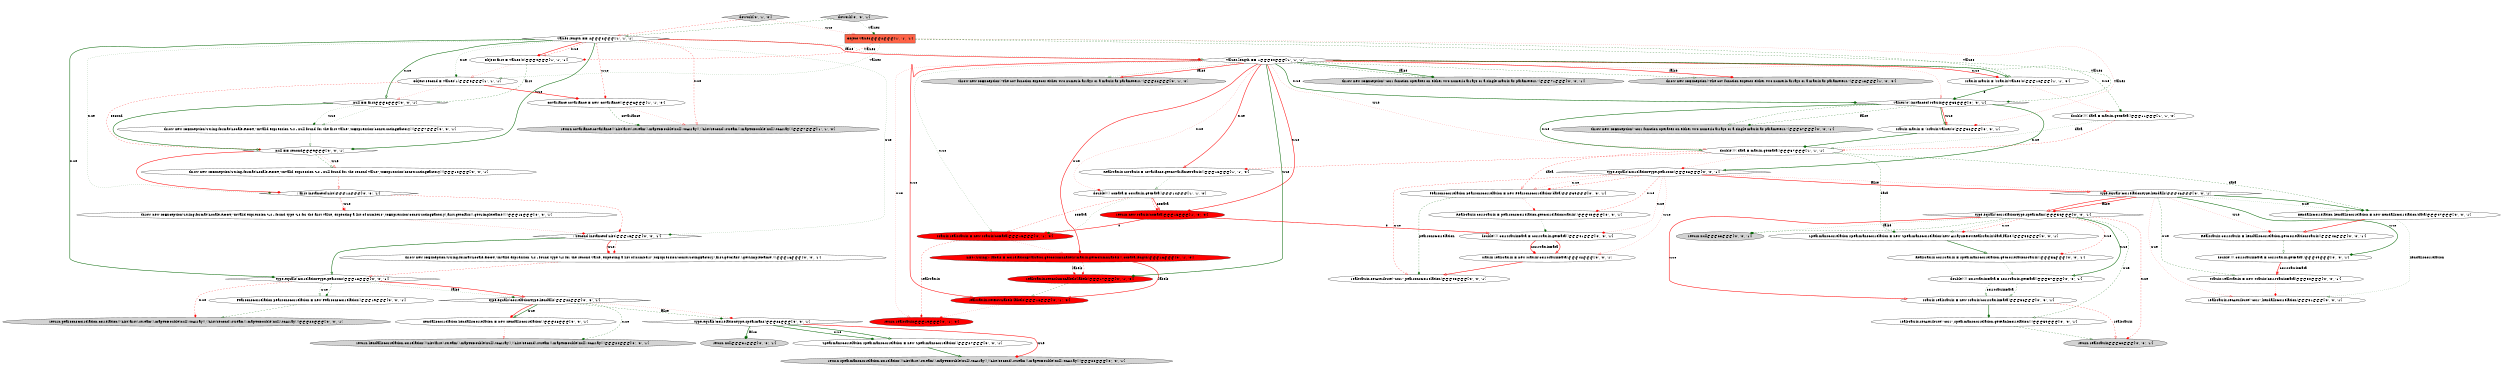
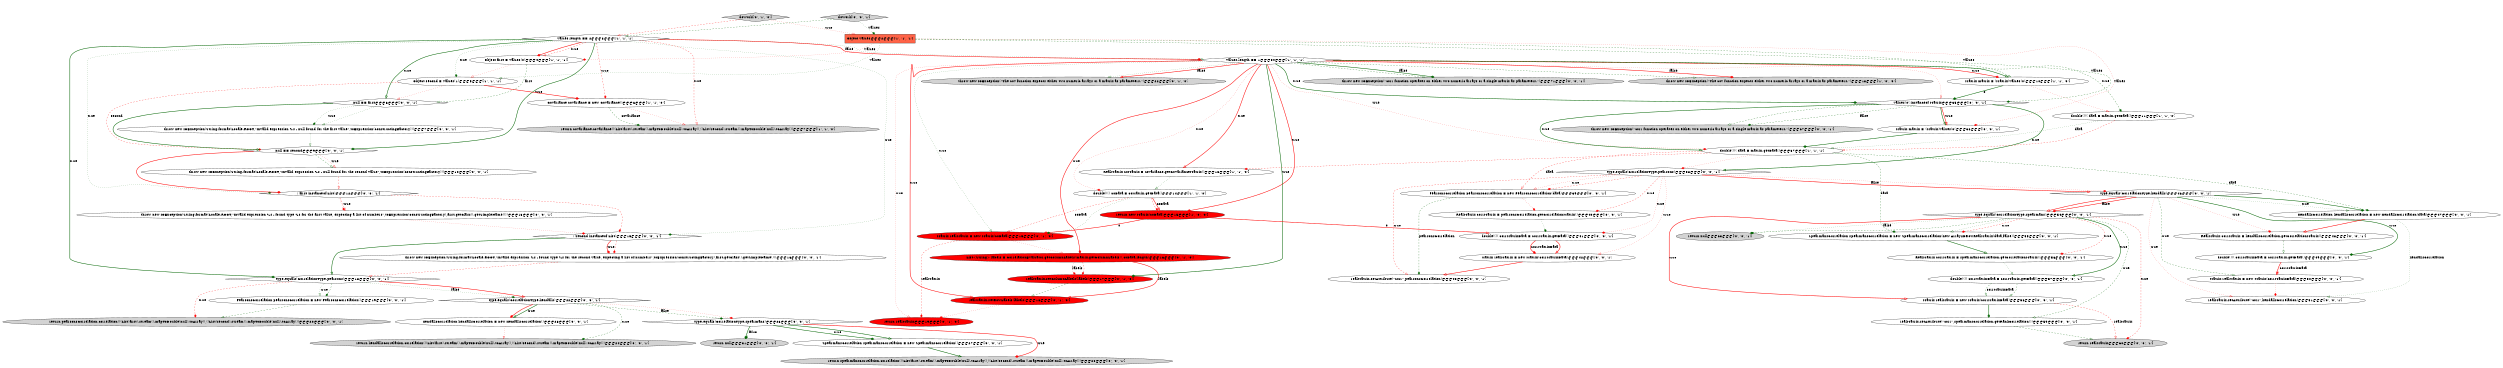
(731, 58) -> (731, 58)
(1479, 131) -> (1479, 131)
